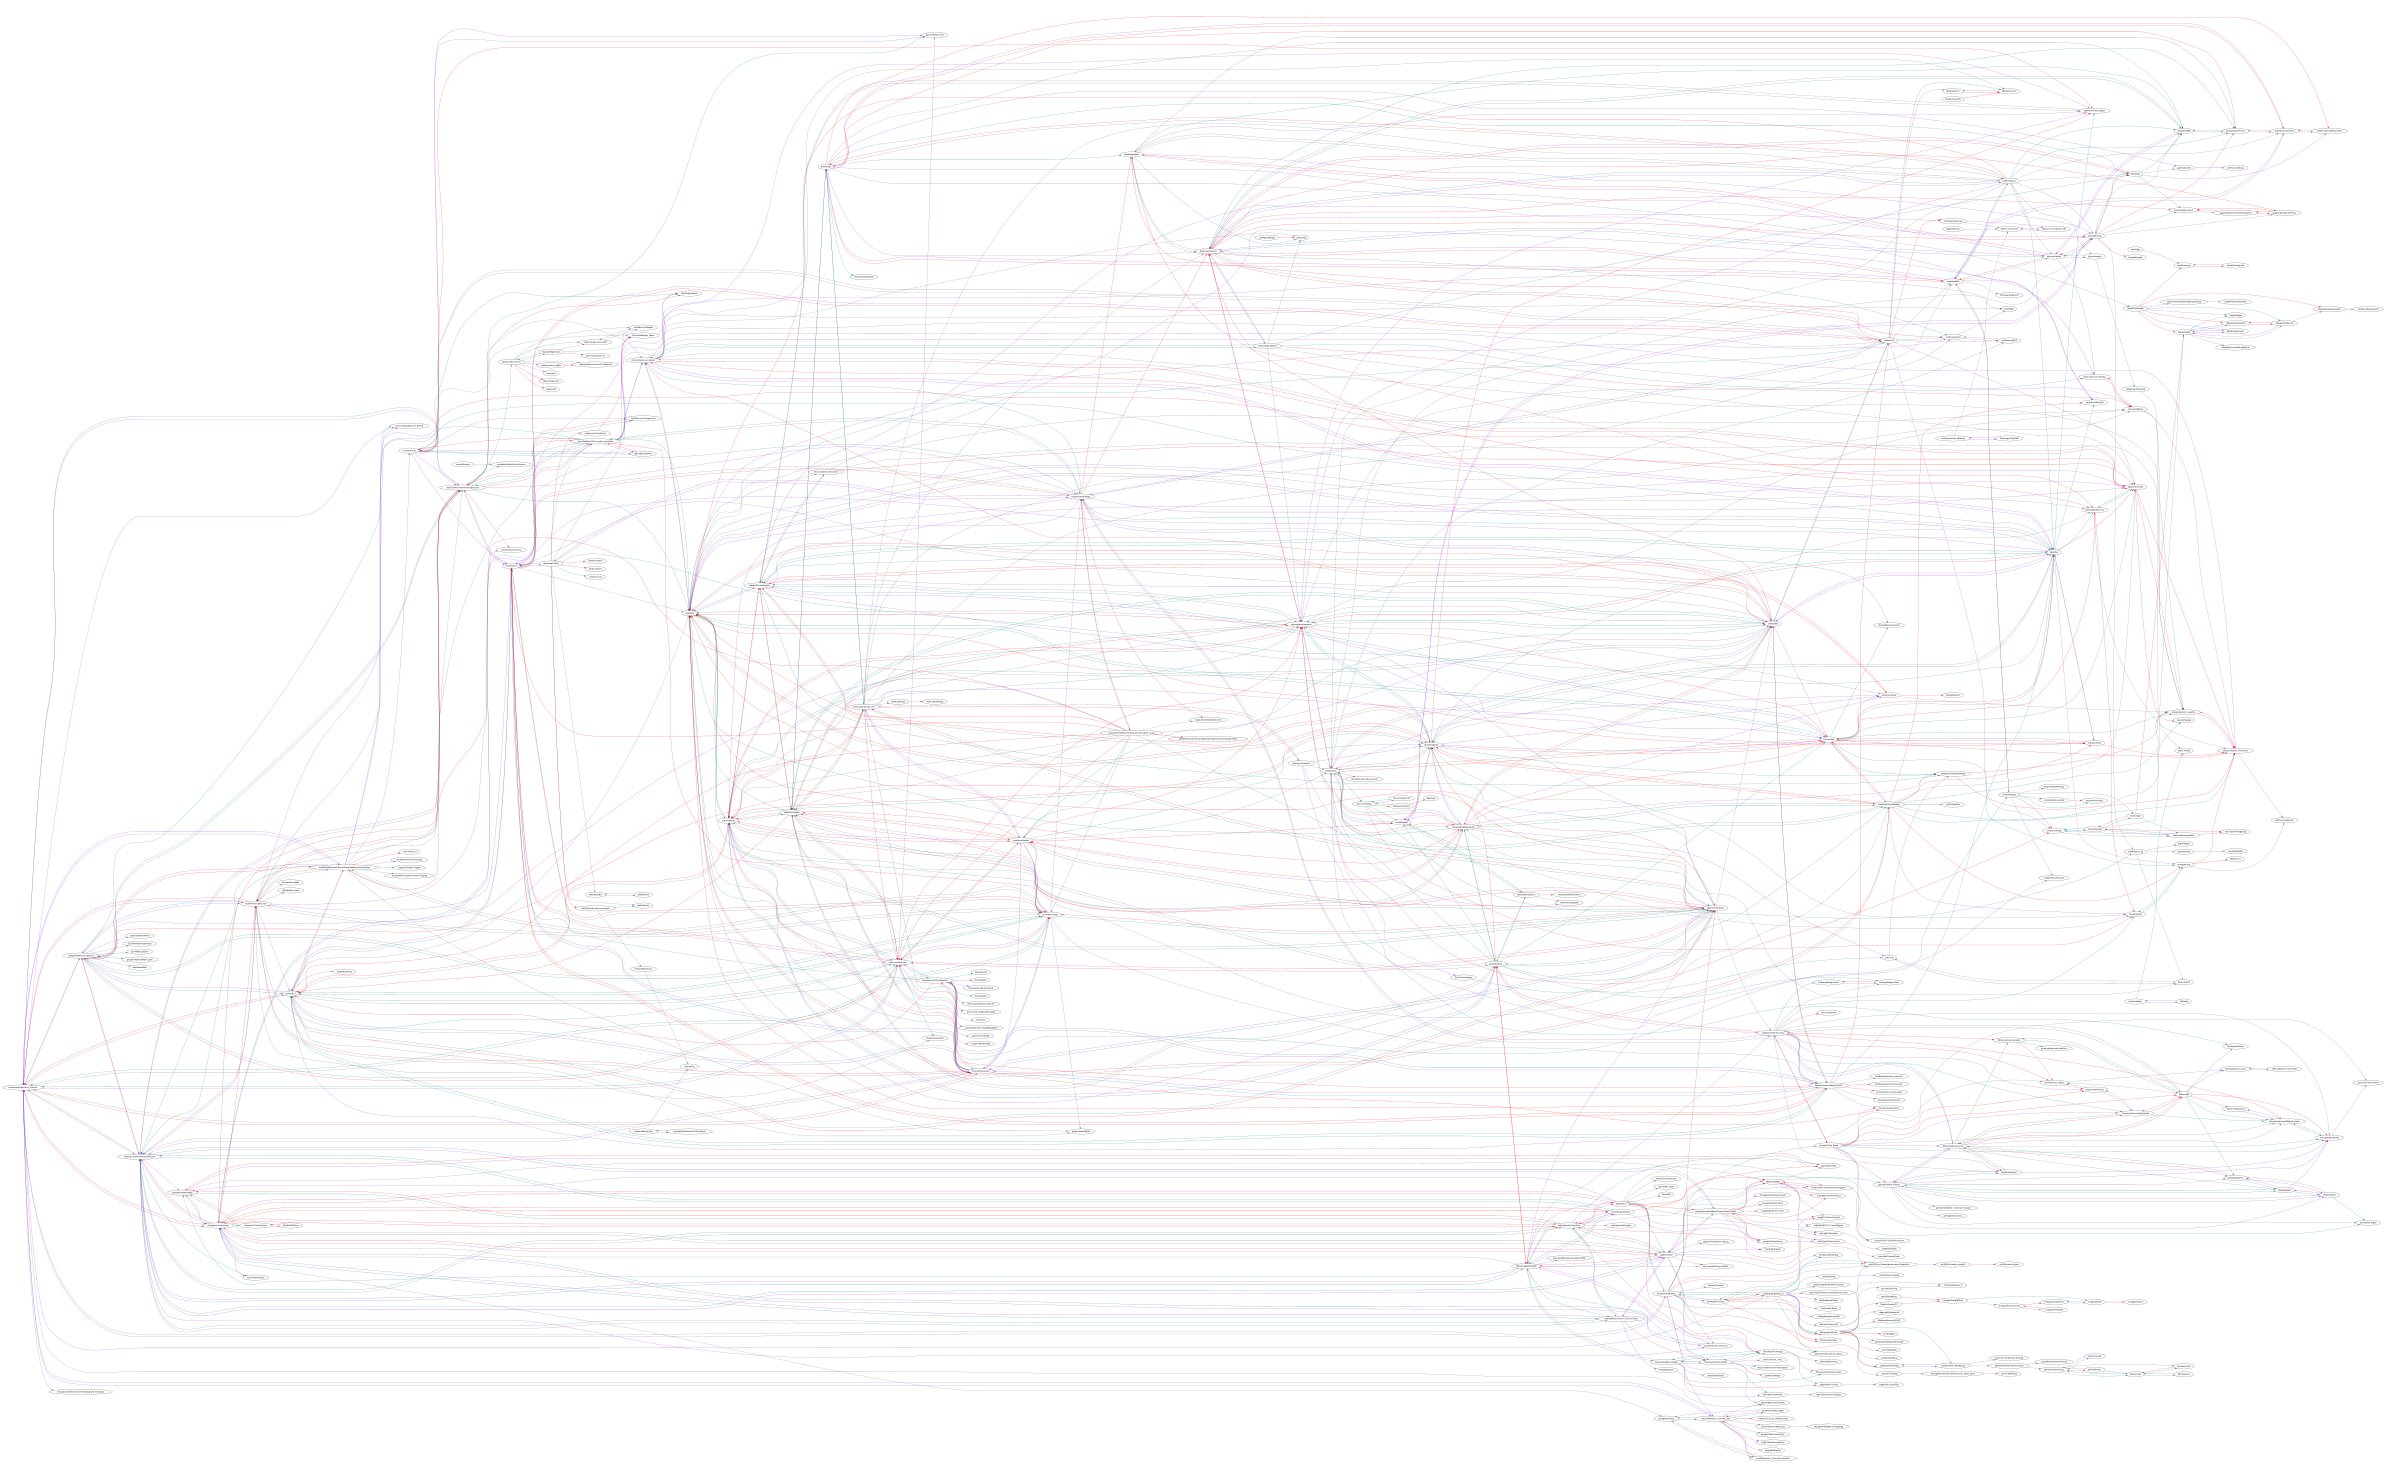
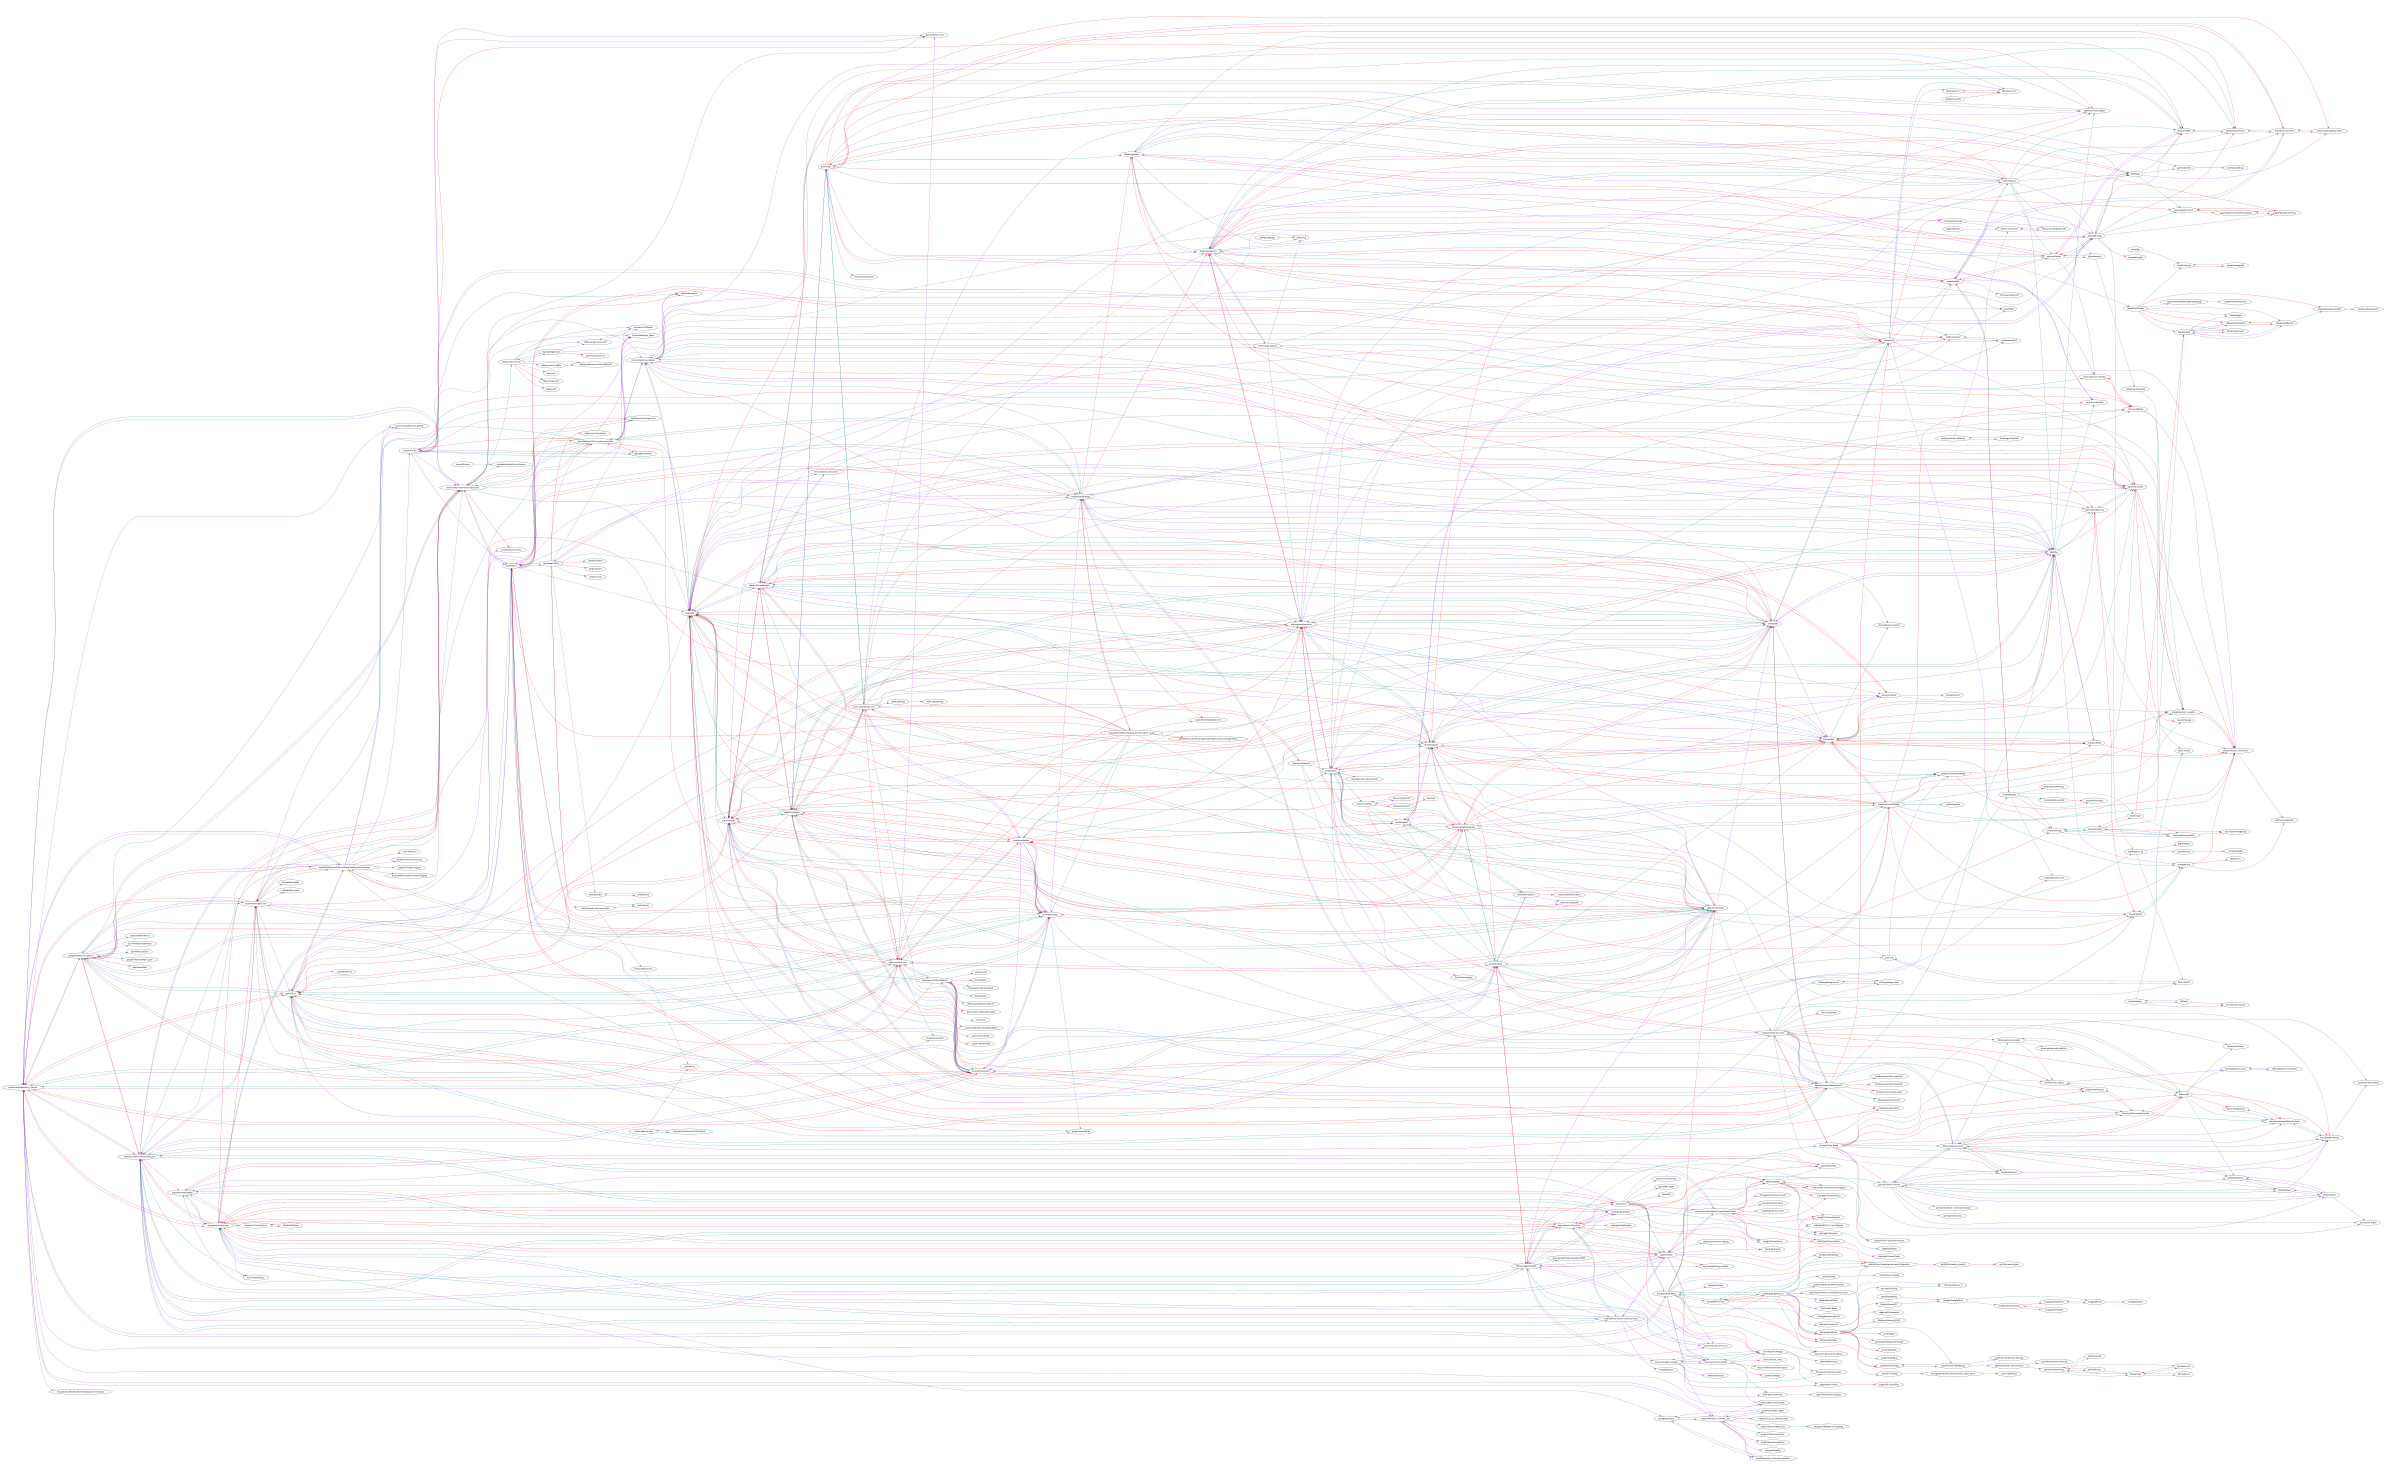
(2236, 347) -> none
none -> (2236, 1005)
